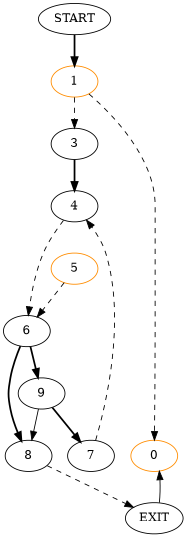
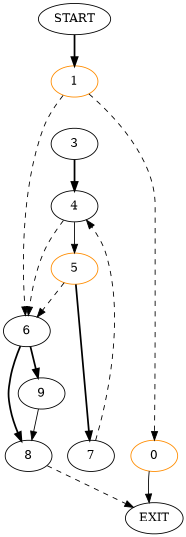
(75, 108) -> (27, 197)
none -> (75, 233)
(64, 421) -> (82, 358)
(160, 491) -> (148, 483)
